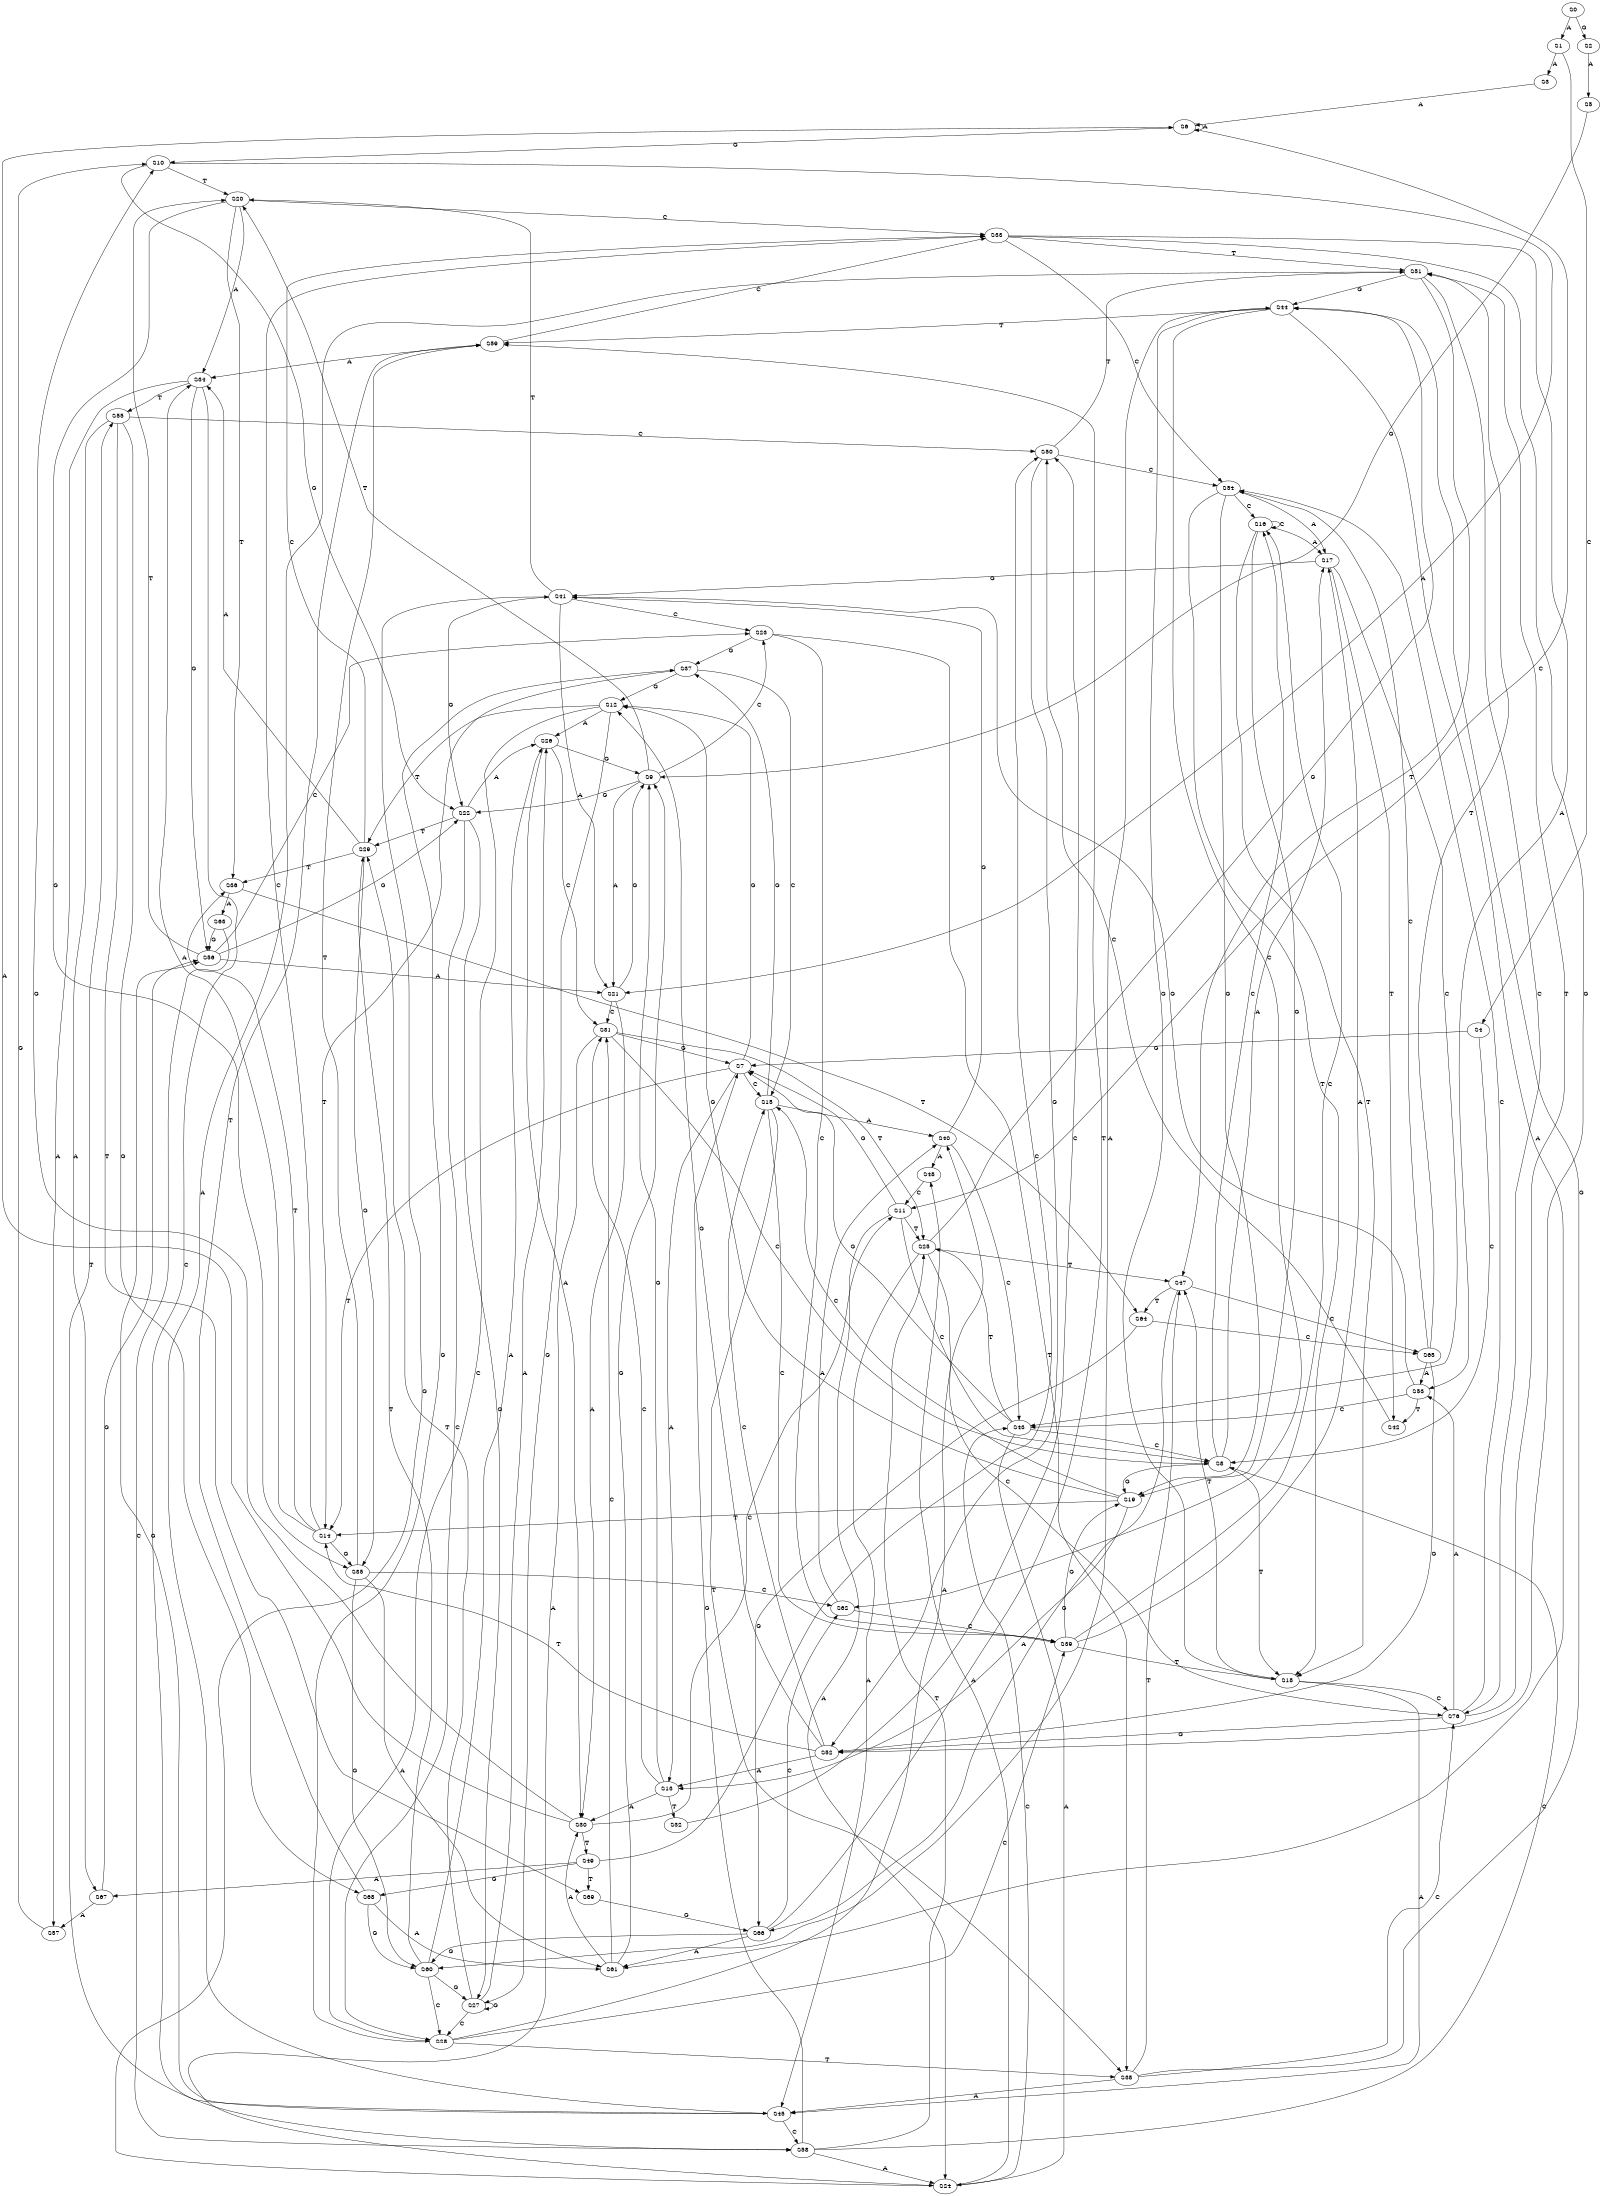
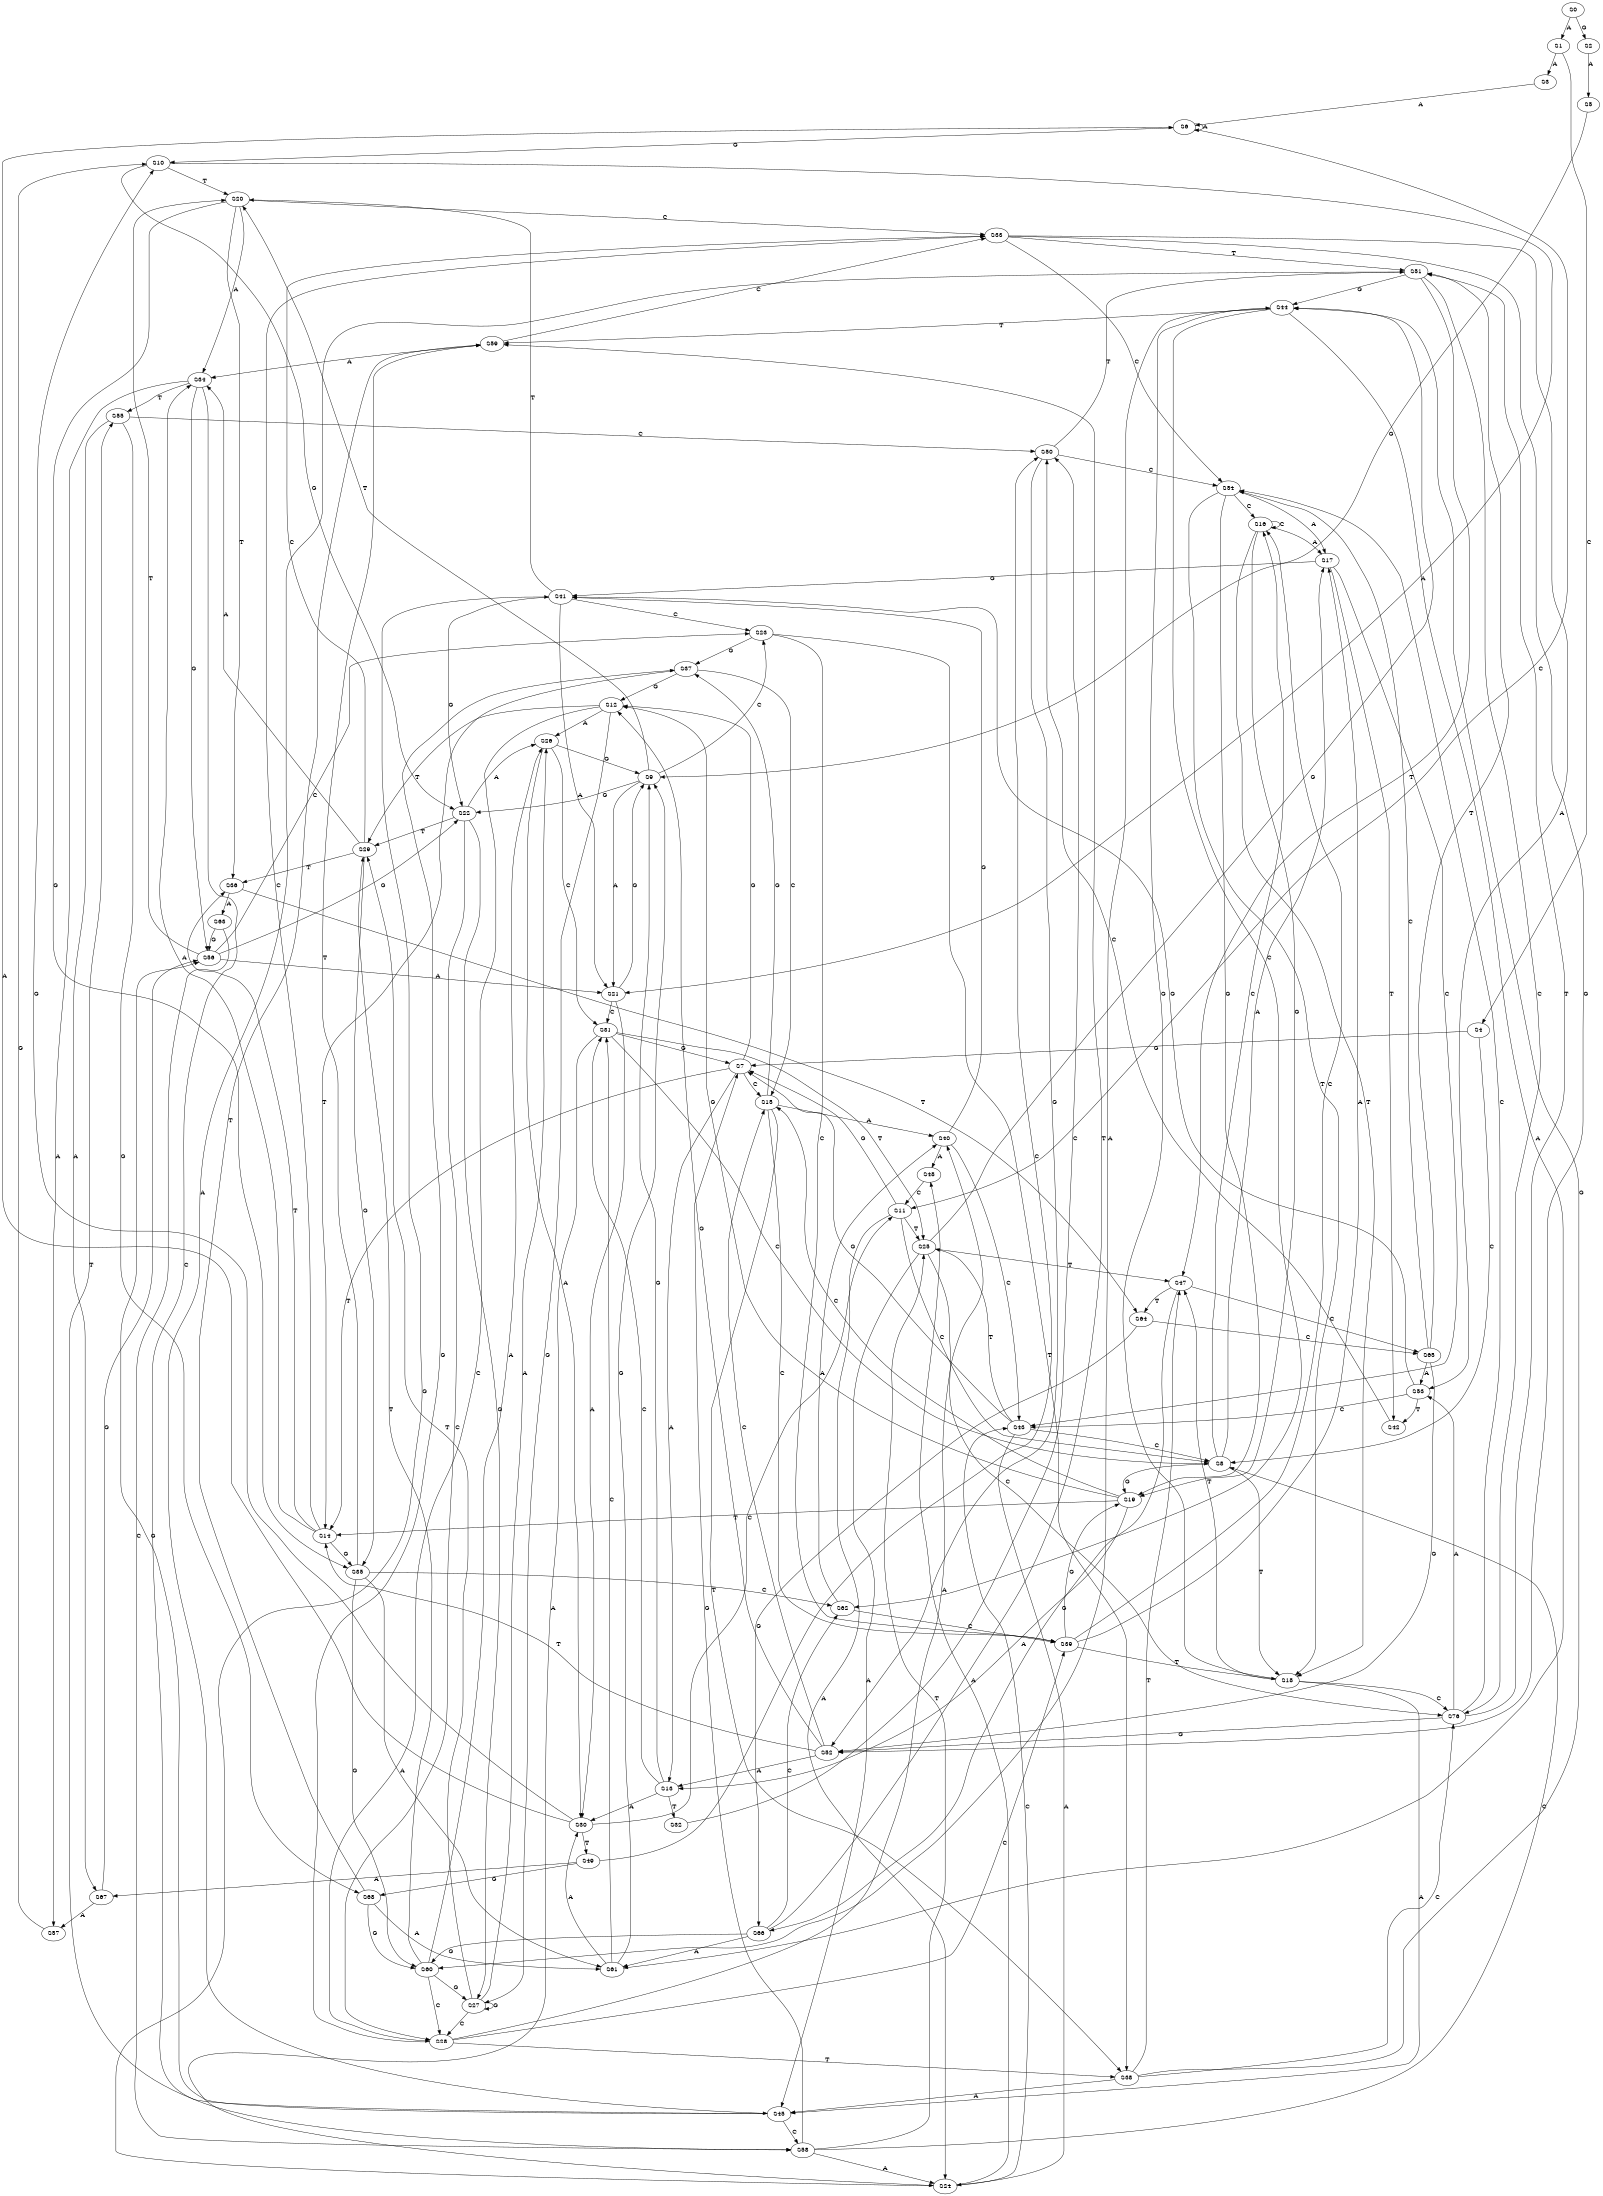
(588, 1897) -> none
